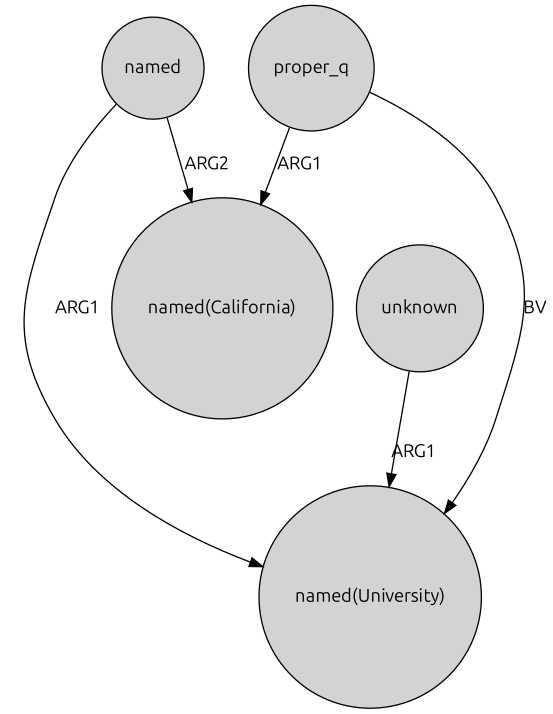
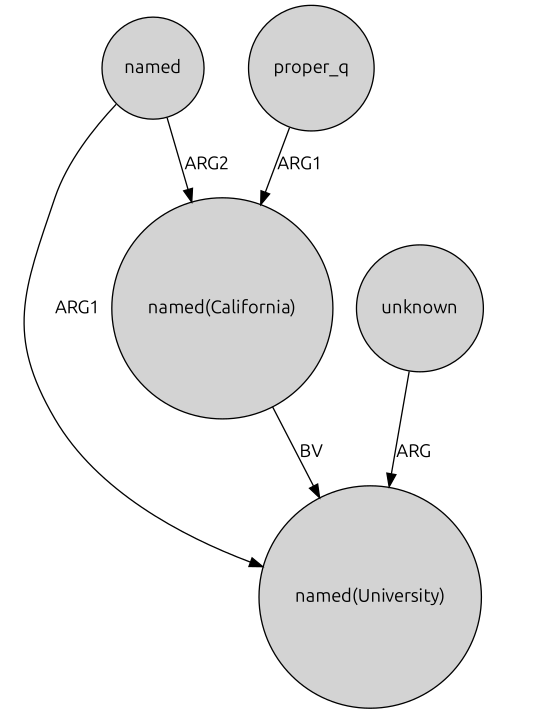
(522, 272) -> (293, 446)
(414, 452) -> (414, 452)
